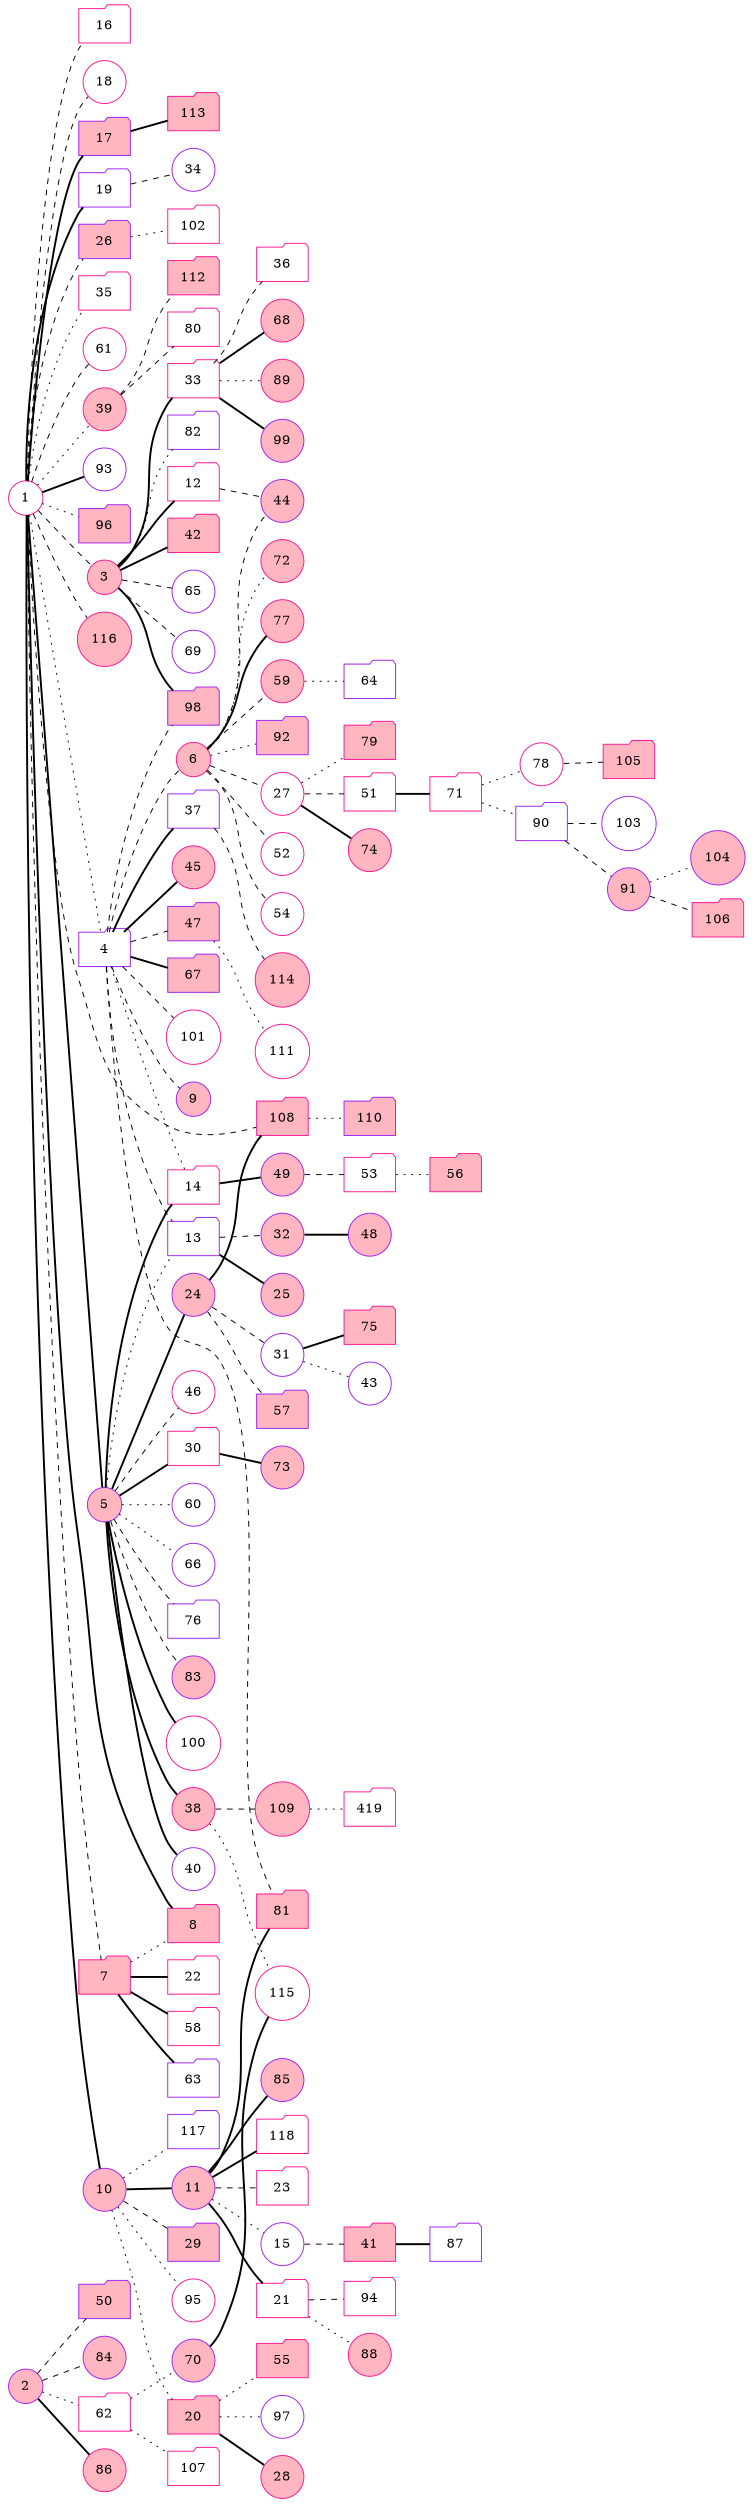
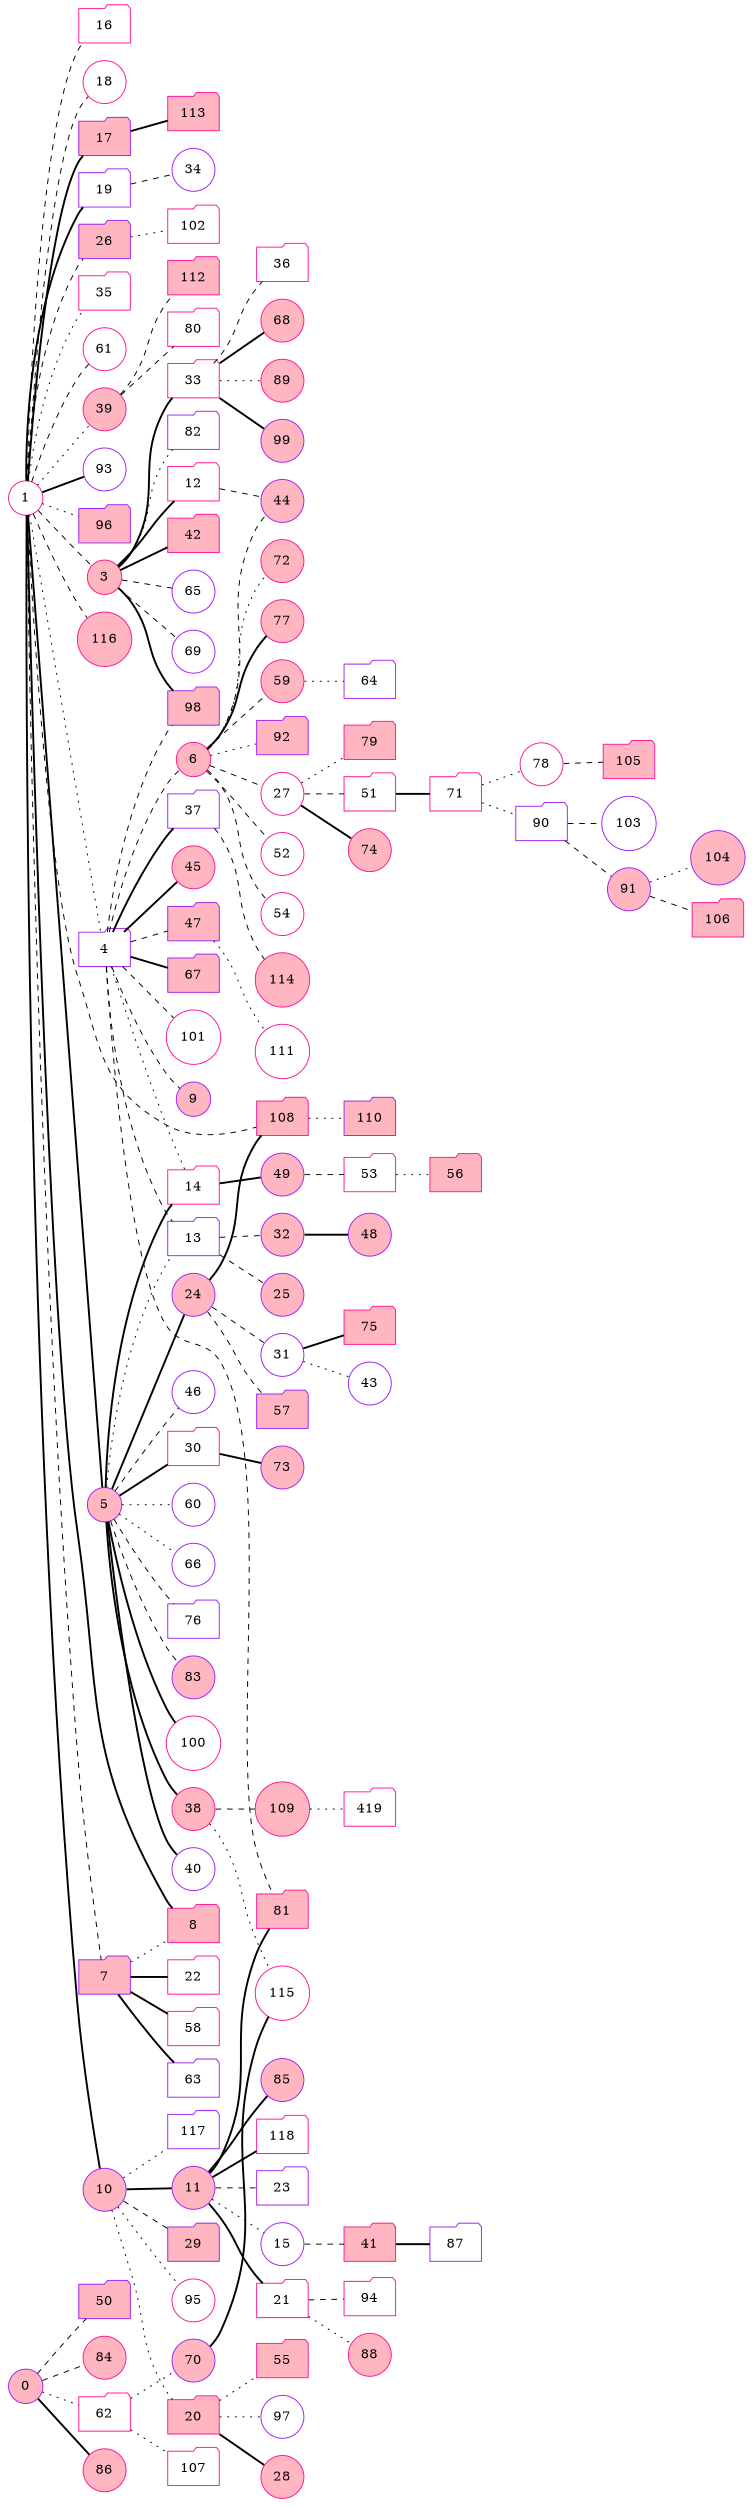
(242, 1269) -> (242, 1269)
(193, 1392) -> (193, 1392)
(105, 1977) -> (105, 1977)
(282, 2188) -> (282, 2188)
(105, 2358) -> (105, 2358)
(26, 2386) -> (26, 2386)
